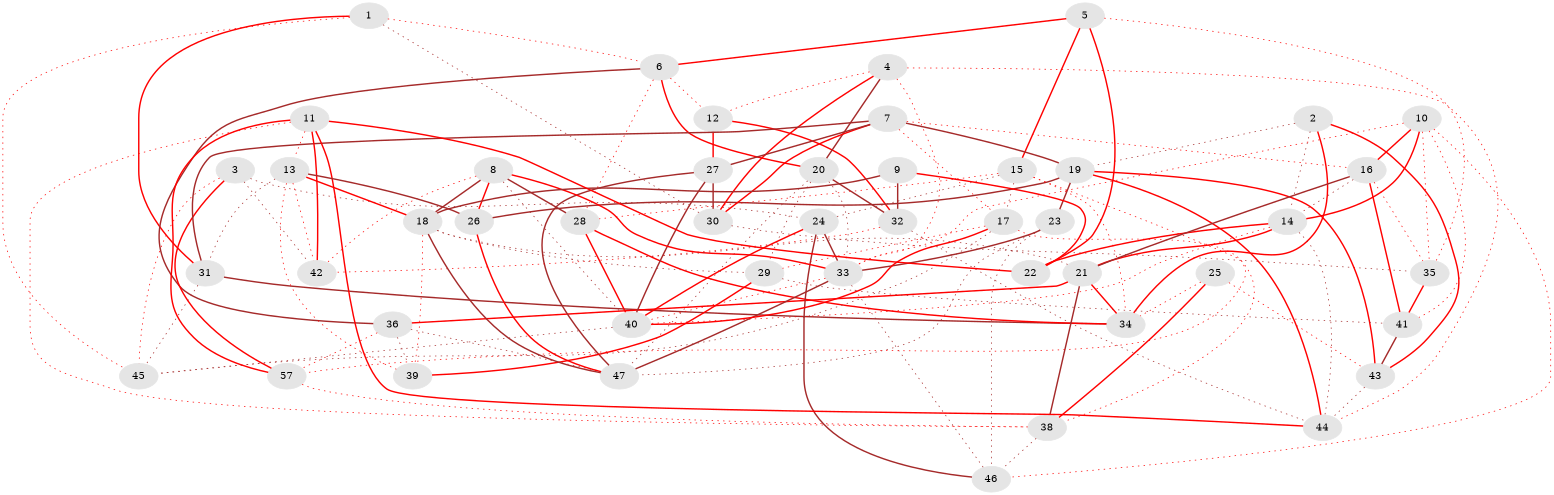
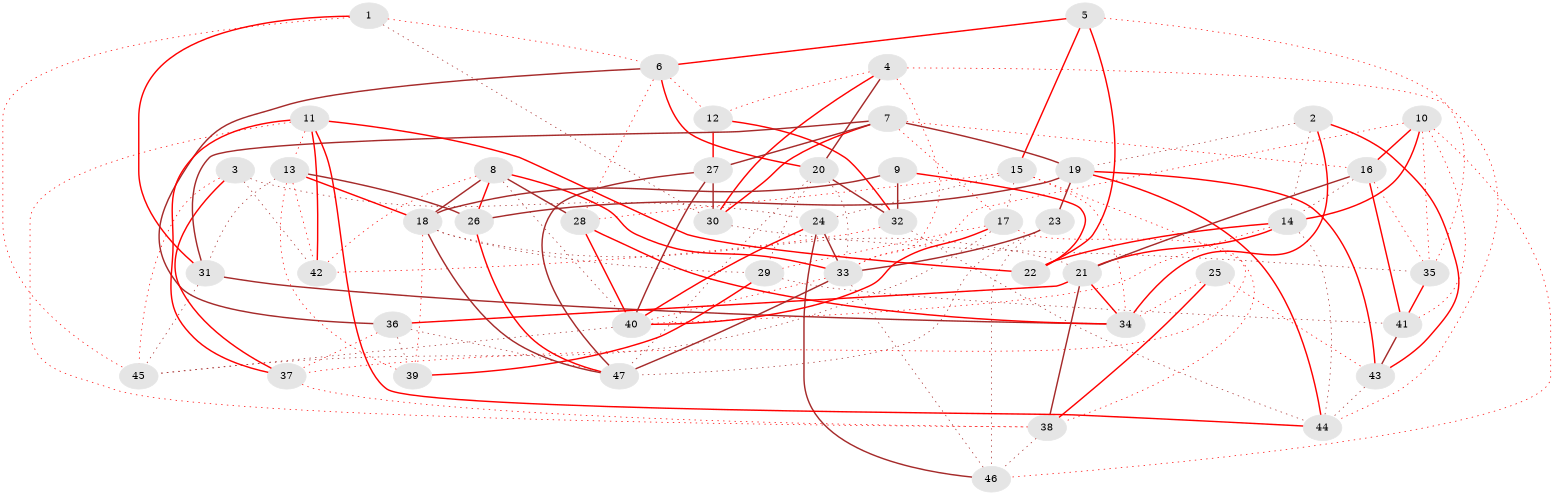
(287, 376) -> (287, 376)
